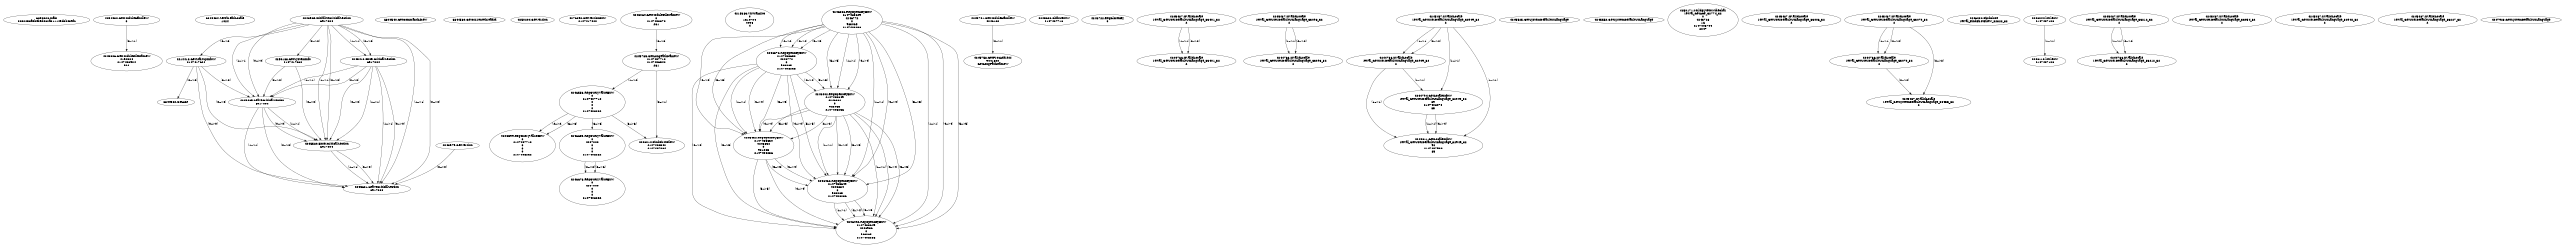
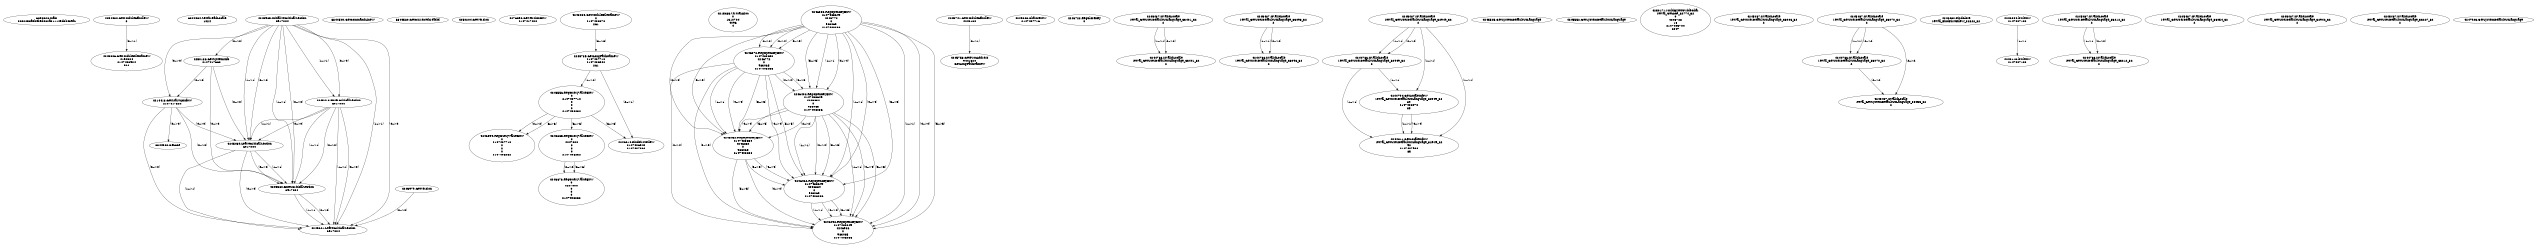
none -> (193, 81)
(764, 146) -> (743, 146)
